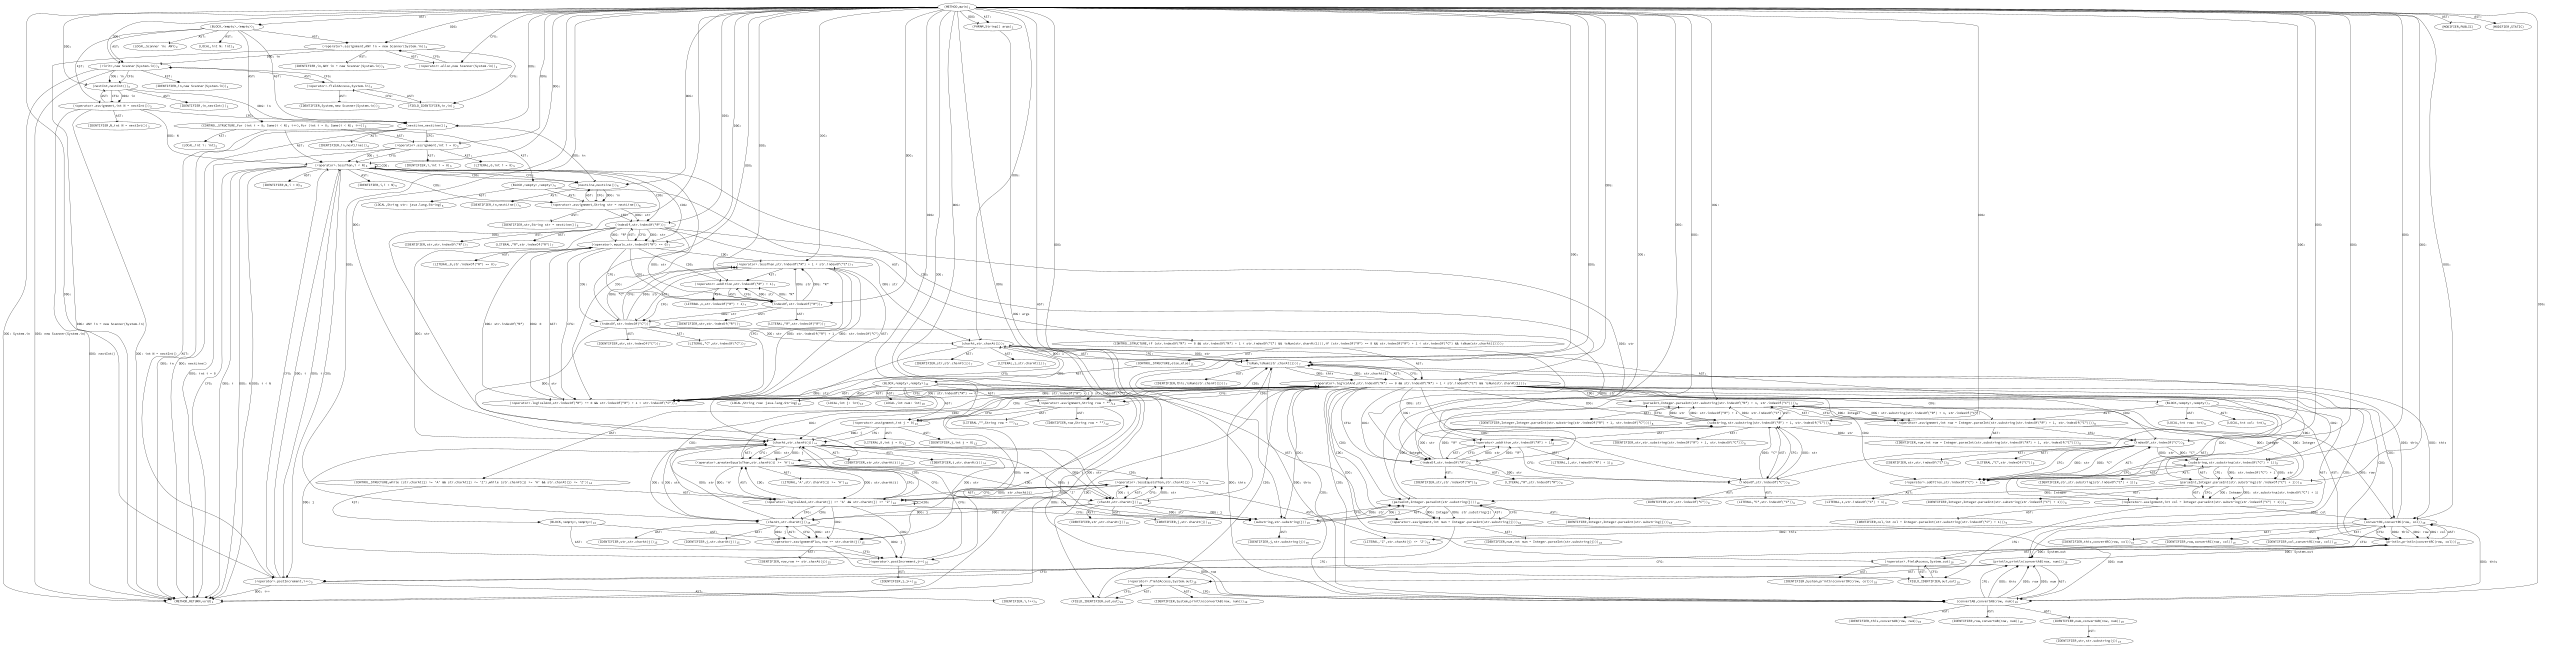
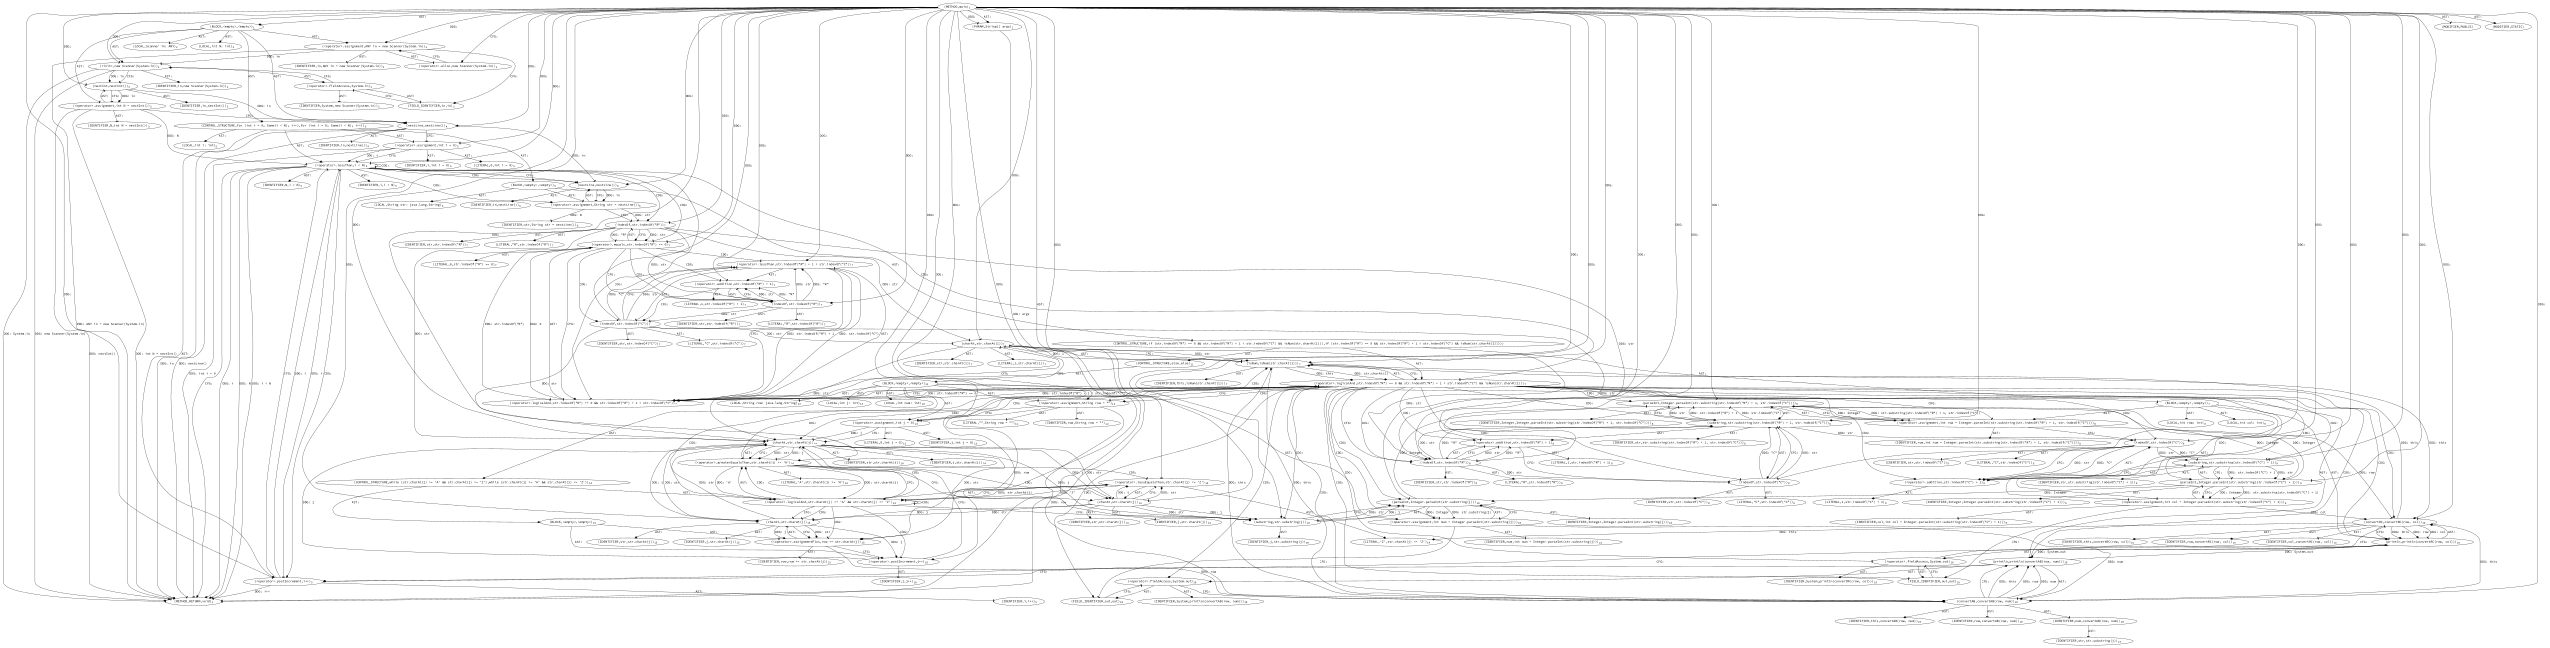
(576, 215) -> (576, 215)
(2247, 532) -> (2247, 532)
